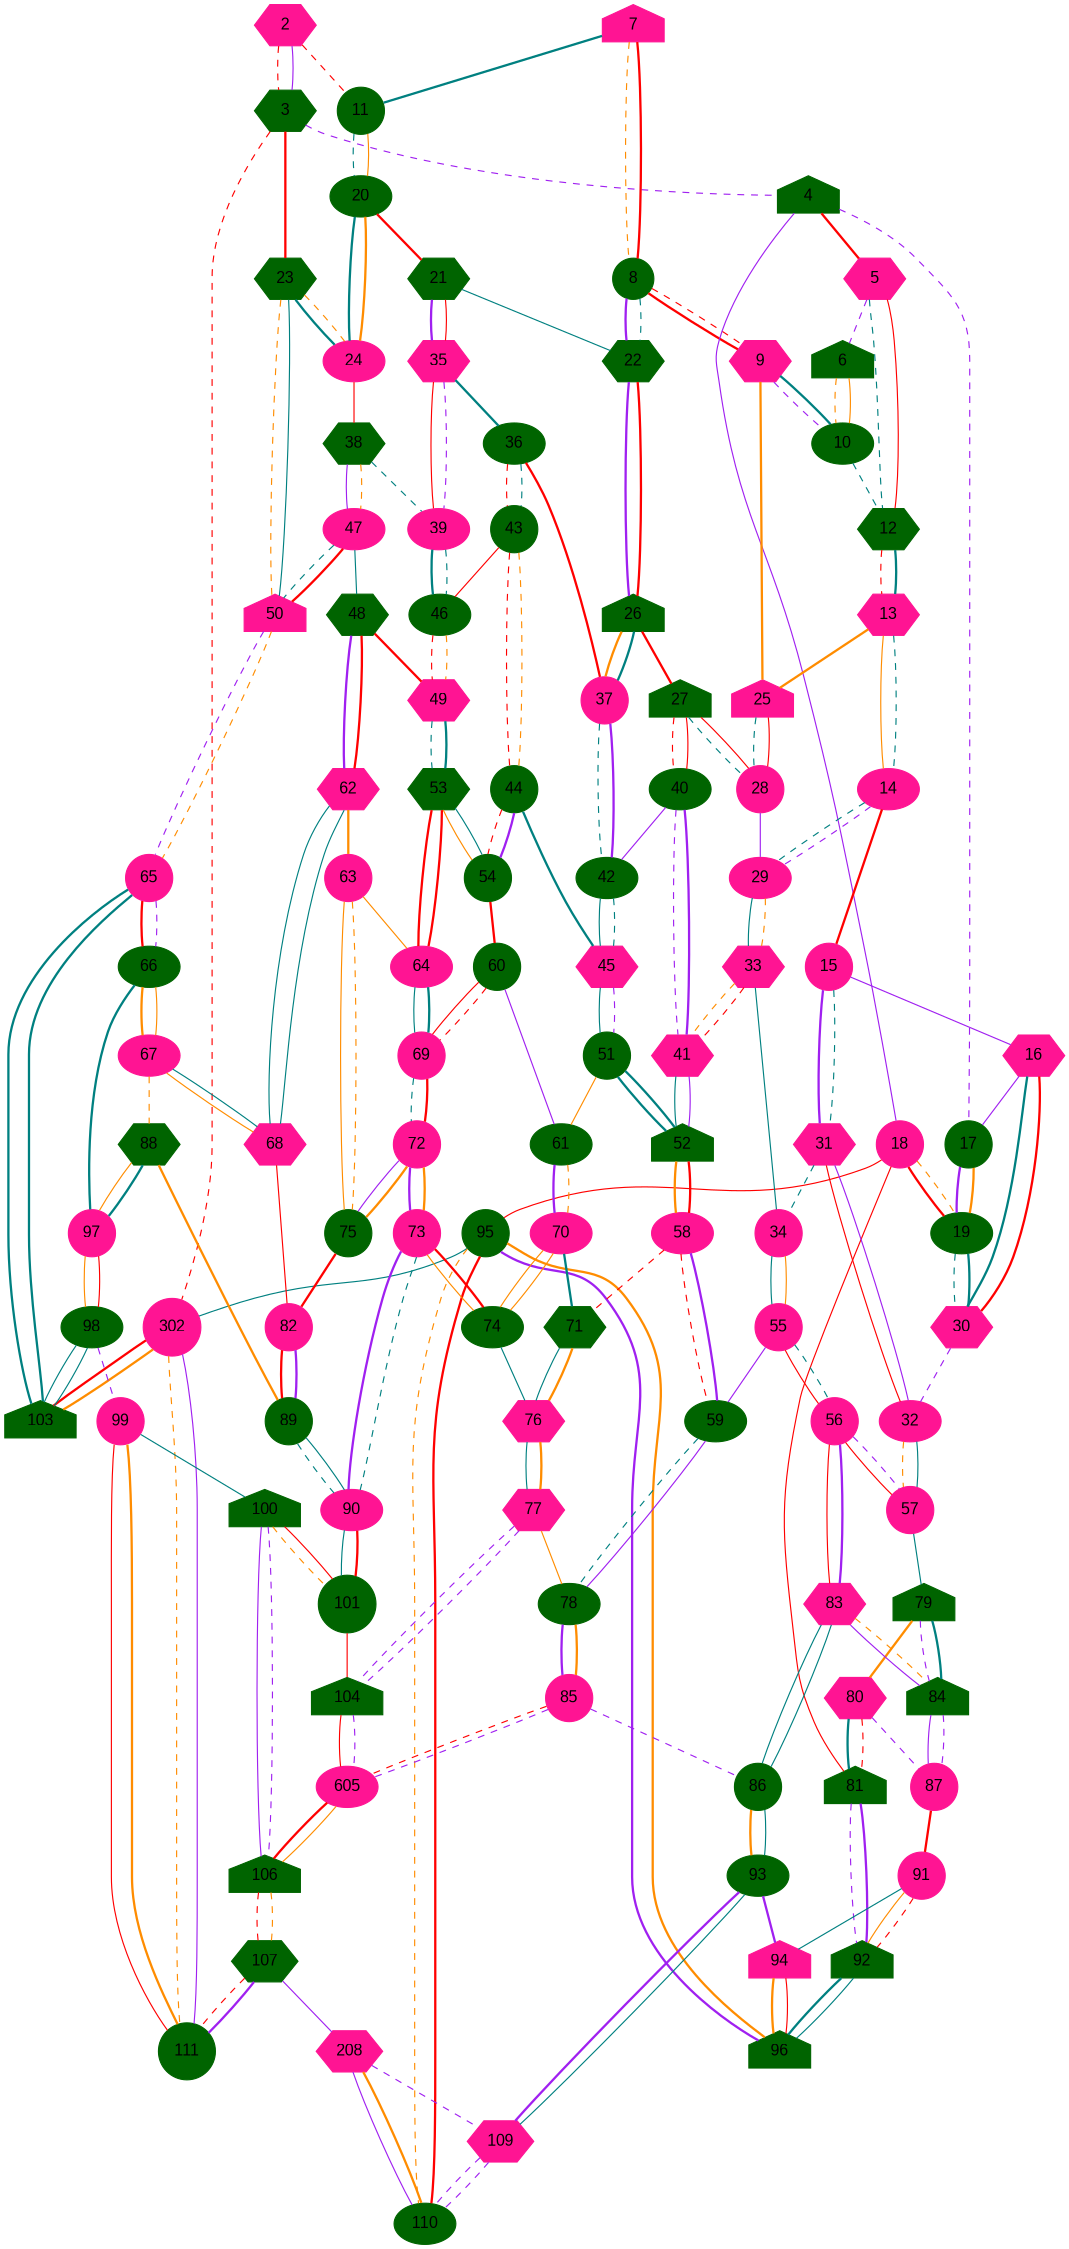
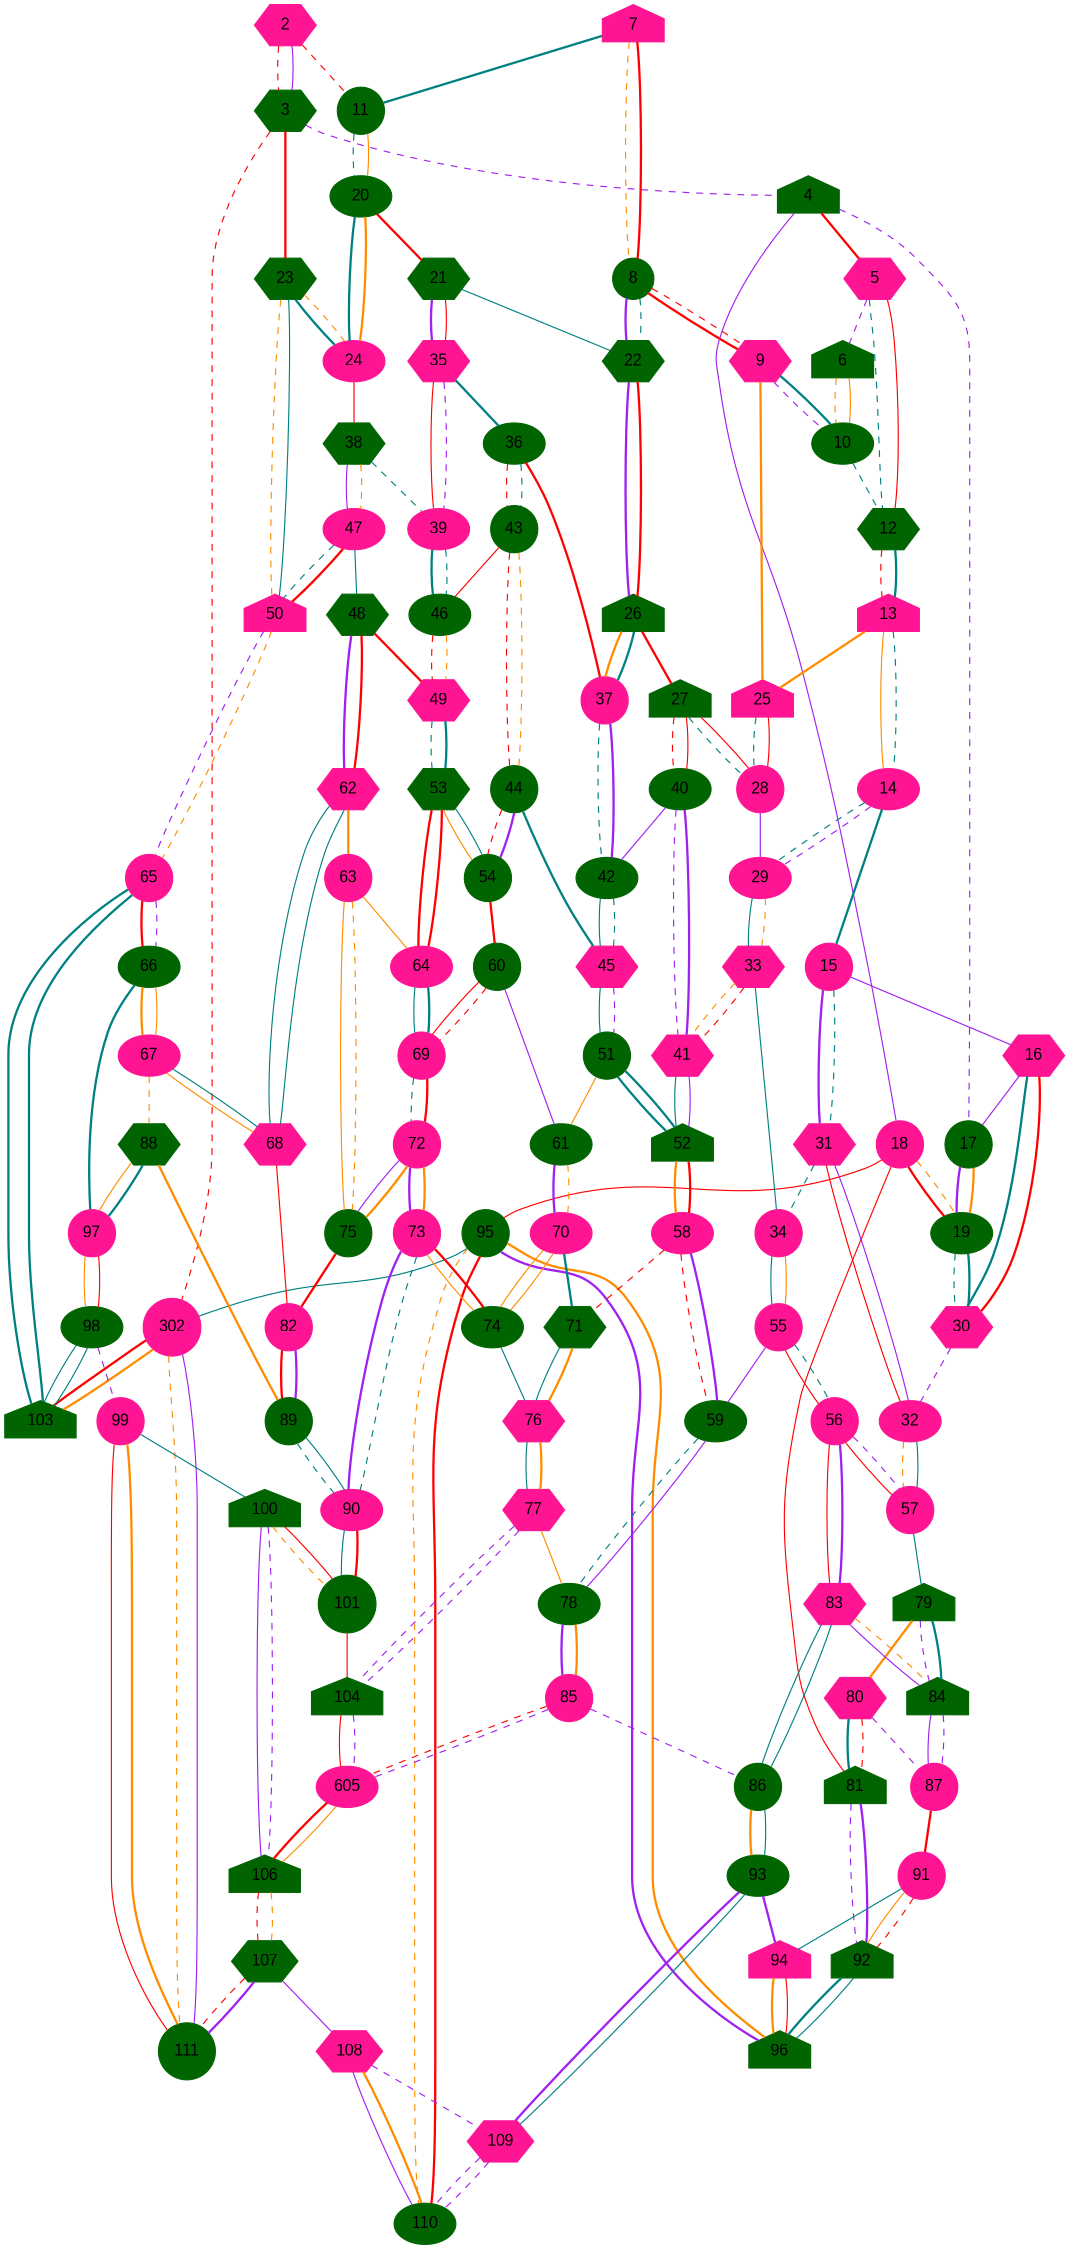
(888, 615) -> (888, 615)
(859, 877) -> (859, 877)
(349, 2051) -> (349, 2051)
